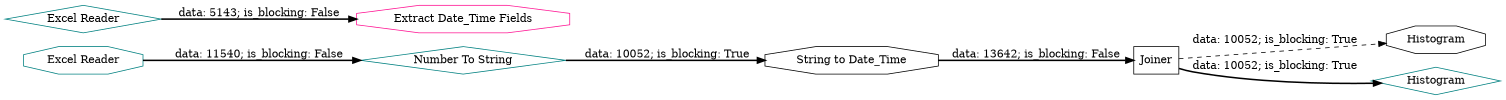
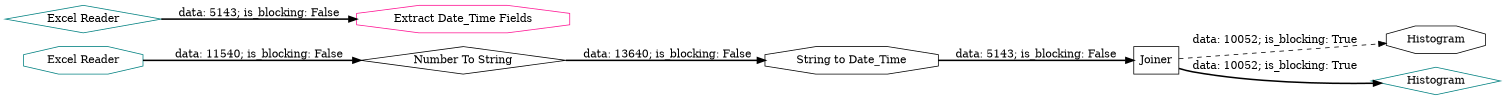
(667, 55) -> (667, 55)
(1036, 55) -> (1036, 55)
(463, 60) -> (463, 60)
